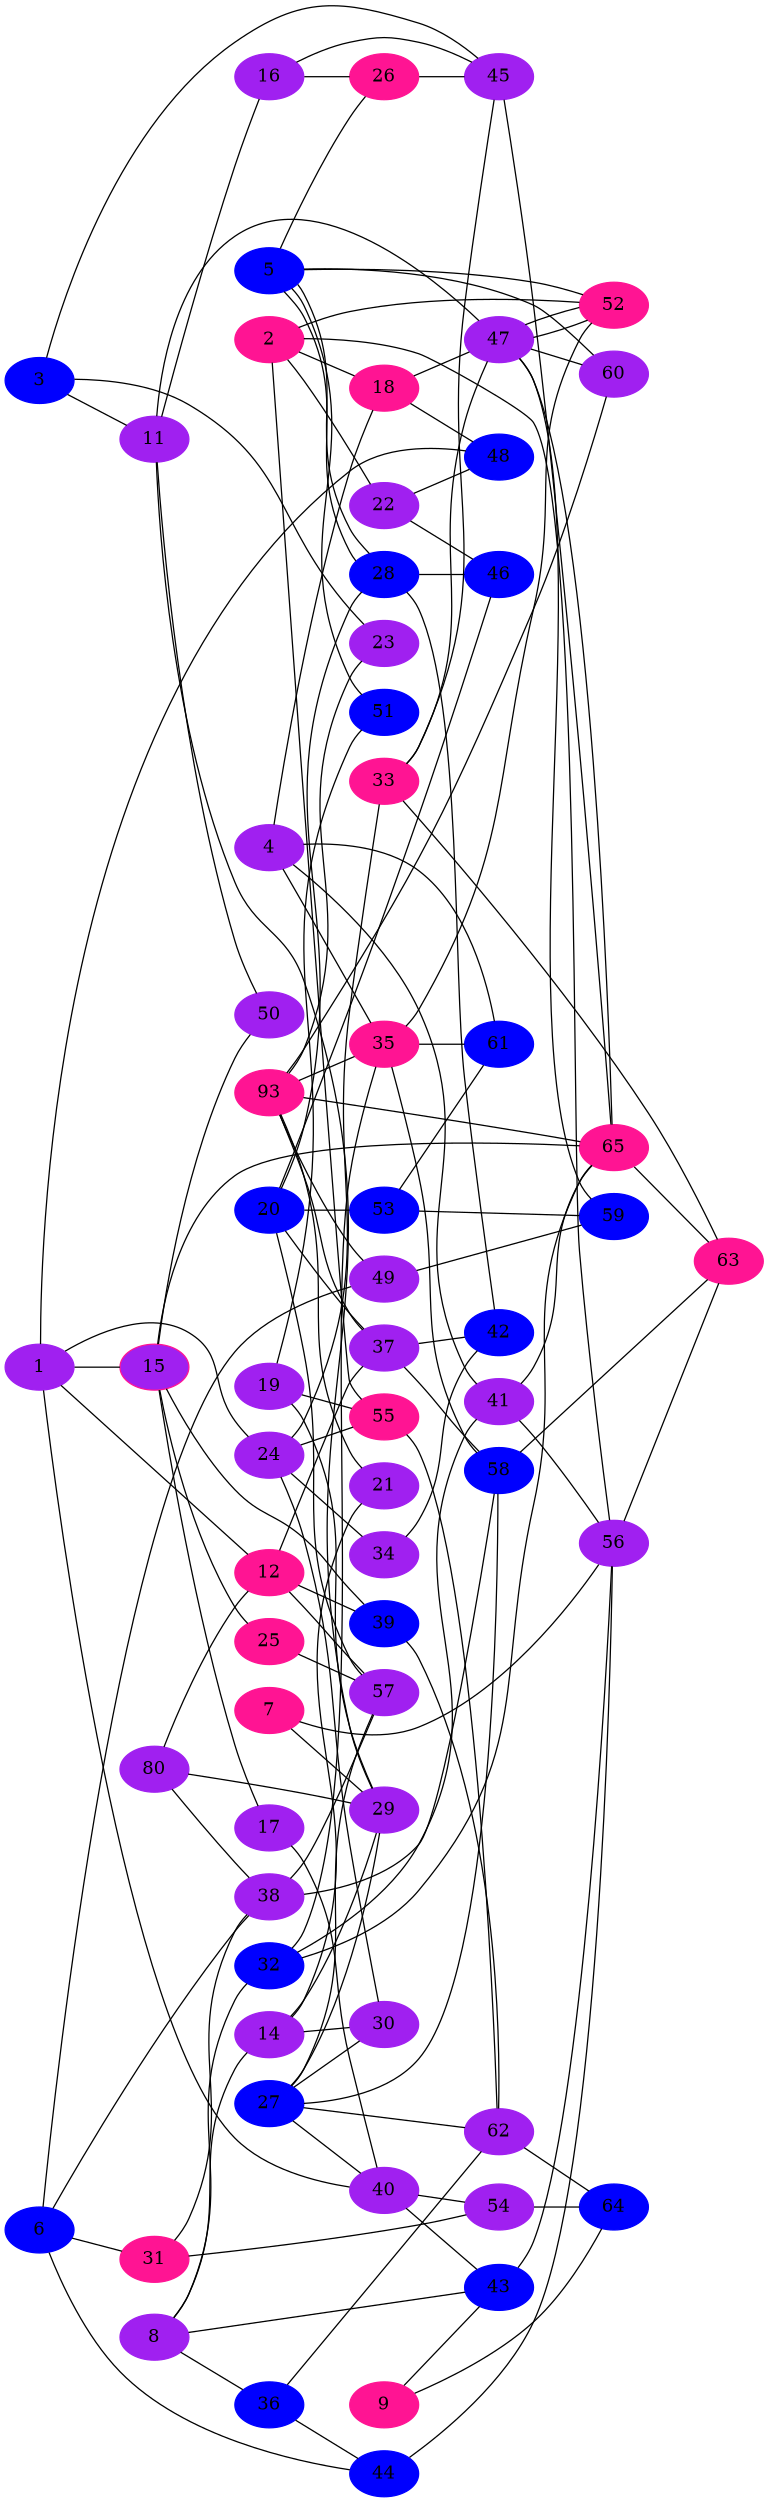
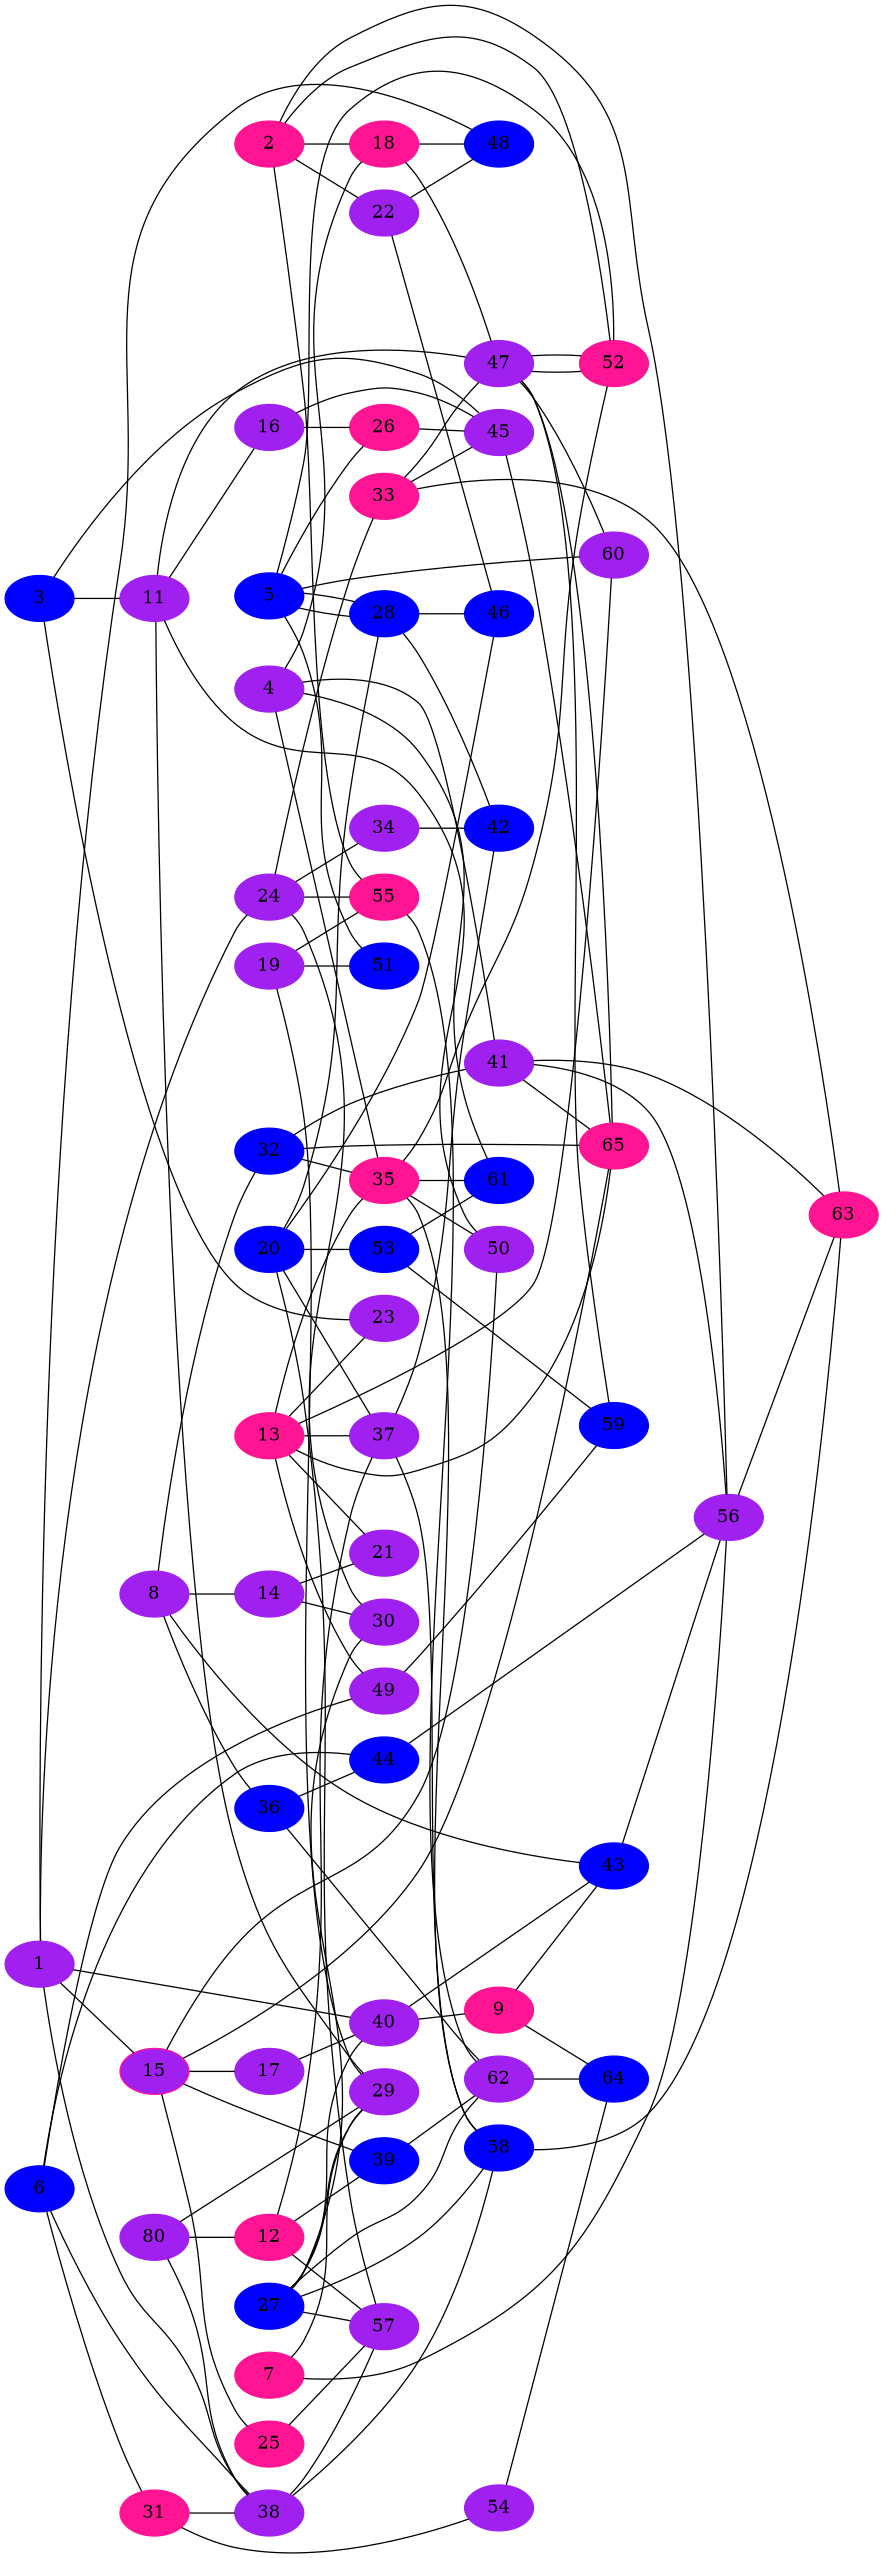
(269, 1093) -> (269, 1436)
(672, 1205) -> (693, 1095)
none -> (434, 1210)
(154, 1470) -> (113, 2255)
(351, 1905) -> none
(432, 2197) -> (431, 2018)
